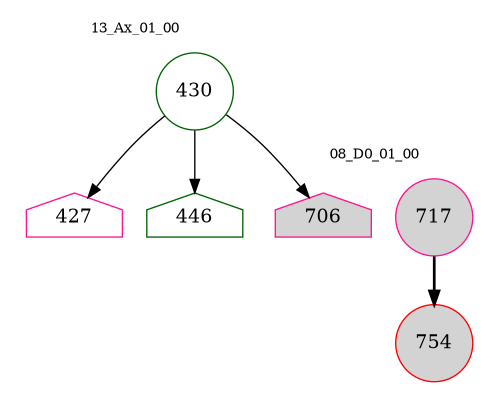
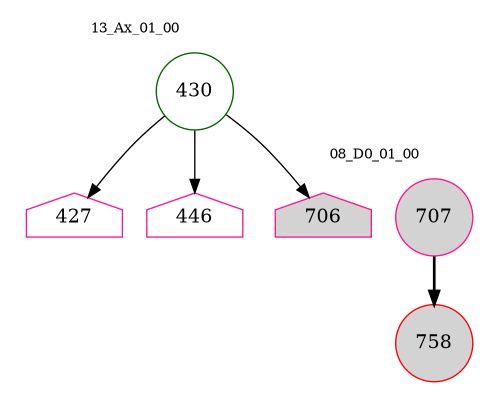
(195, 217) -> (195, 217)
(434, 217) -> (434, 217)
(434, 343) -> (434, 343)
